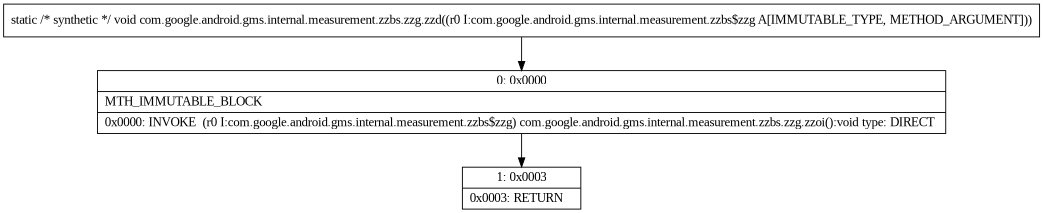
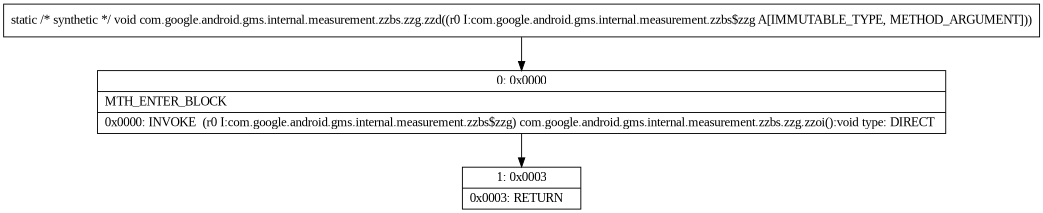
(184, 102) -> (166, 102)
